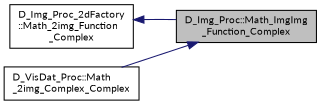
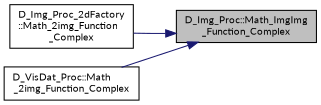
(160, 19) -> (149, 33)
(72, 84) -> (72, 84)
